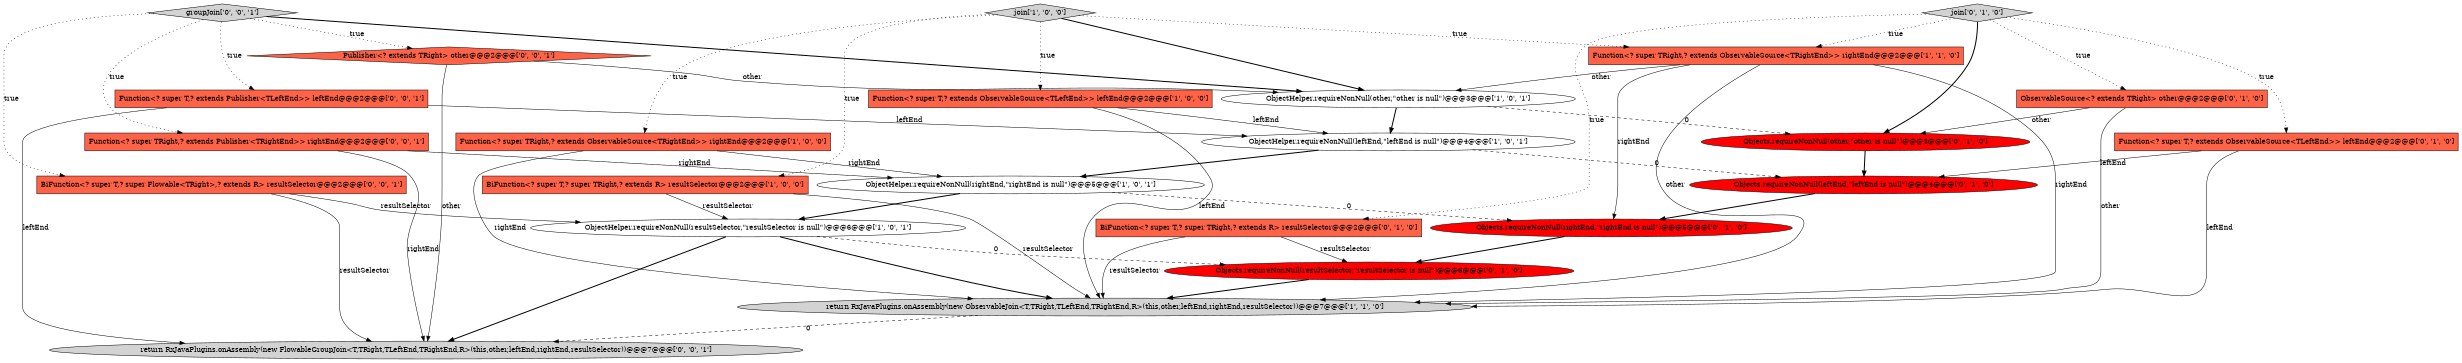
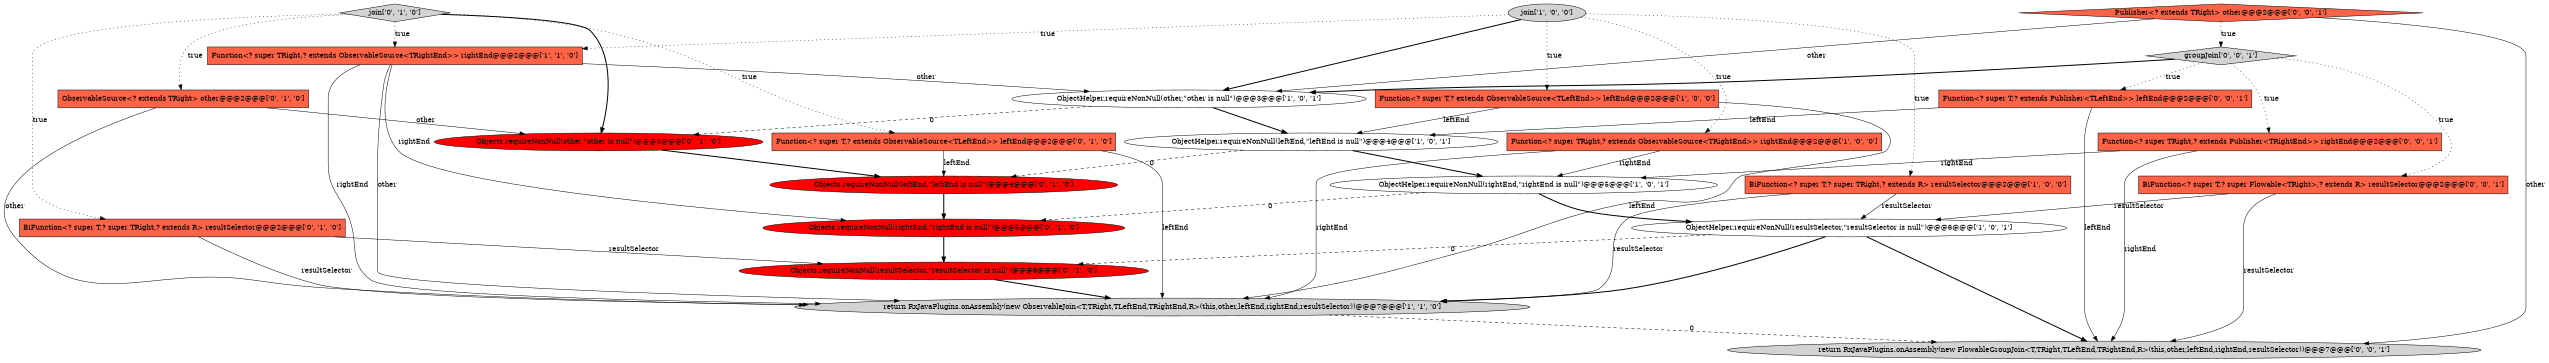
(1040, 13) -> (1547, 13)
(329, 33) -> (2221, 32)
